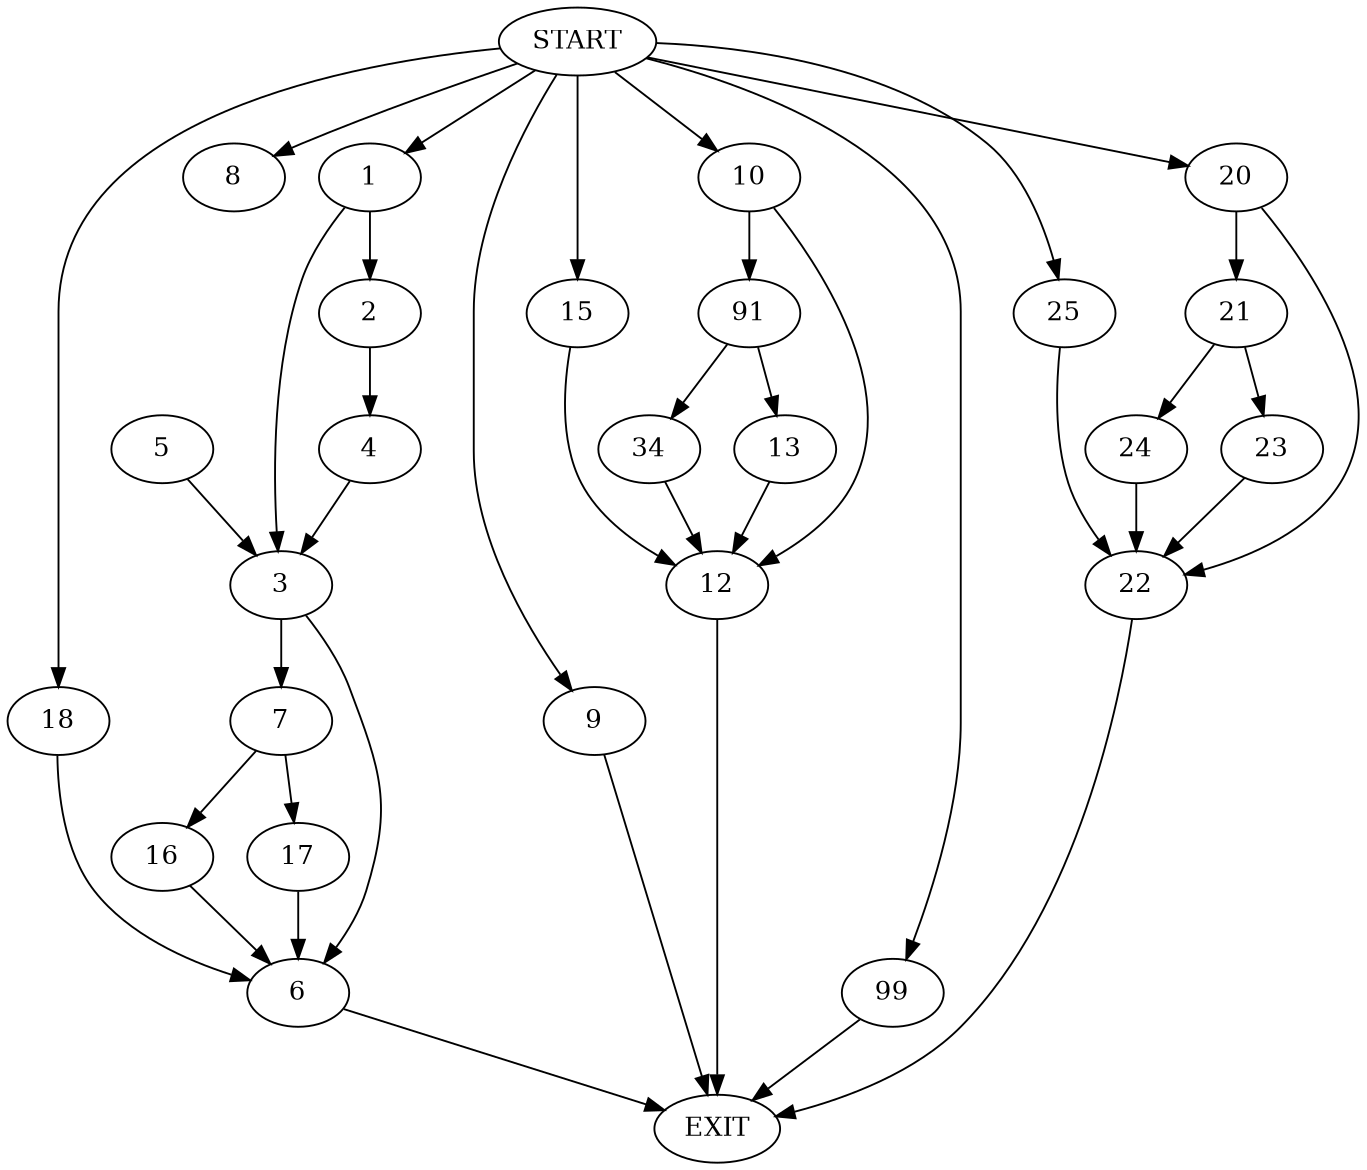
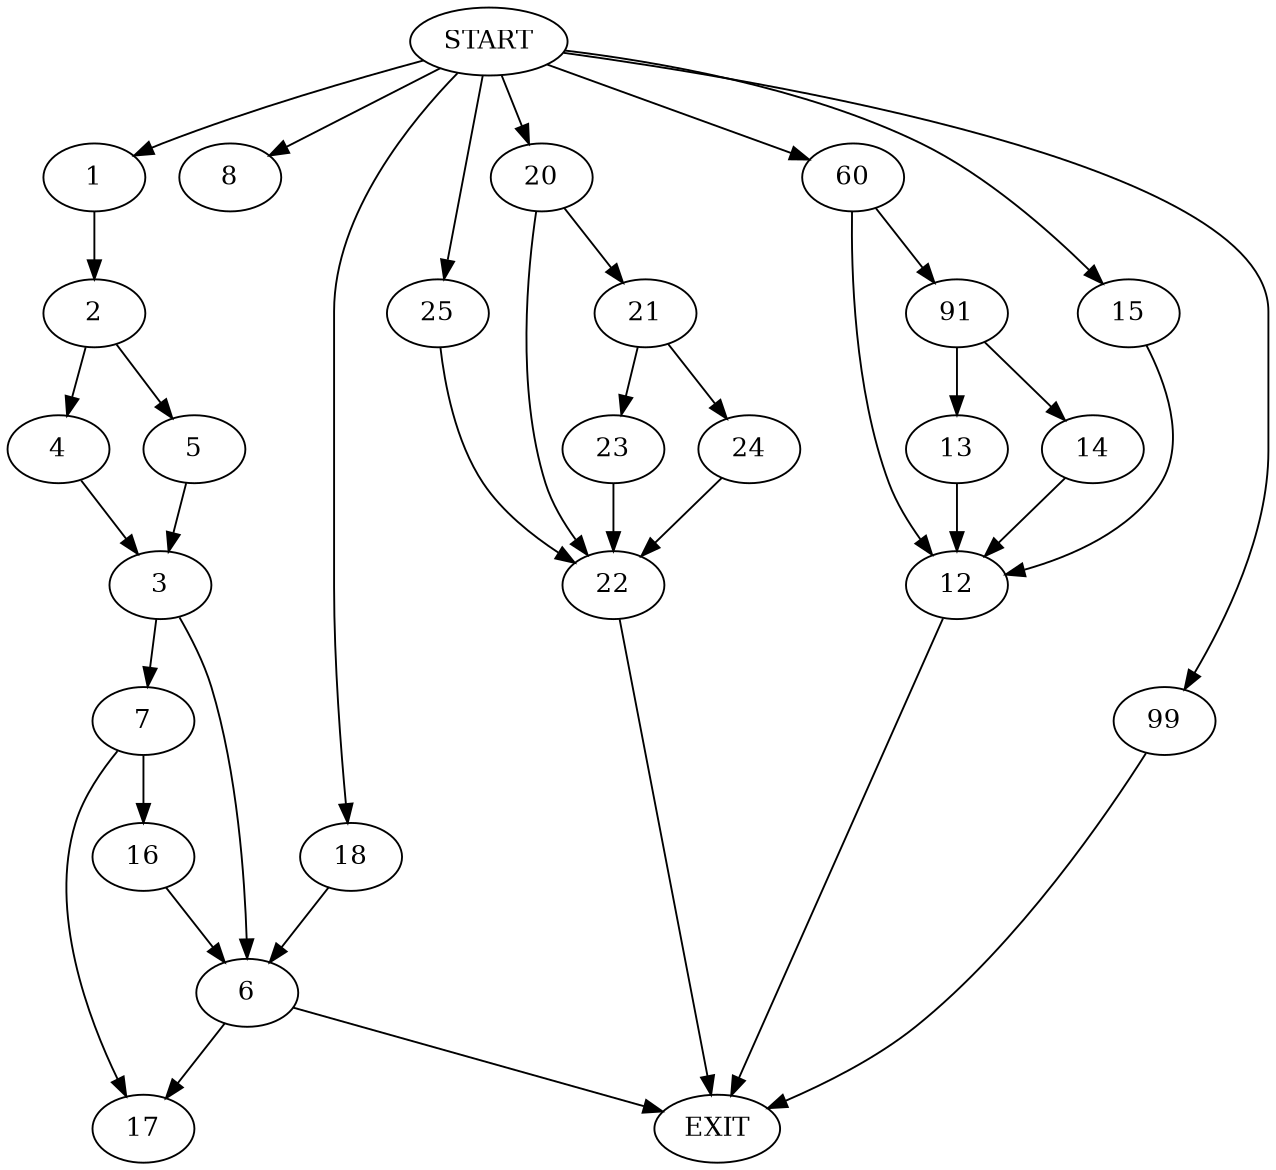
(749, 177) -> (853, 177)
(283, 363) -> none
none -> (139, 374)
(649, 449) -> (1093, 449)
(595, 721) -> none
(298, 916) -> (201, 1053)
